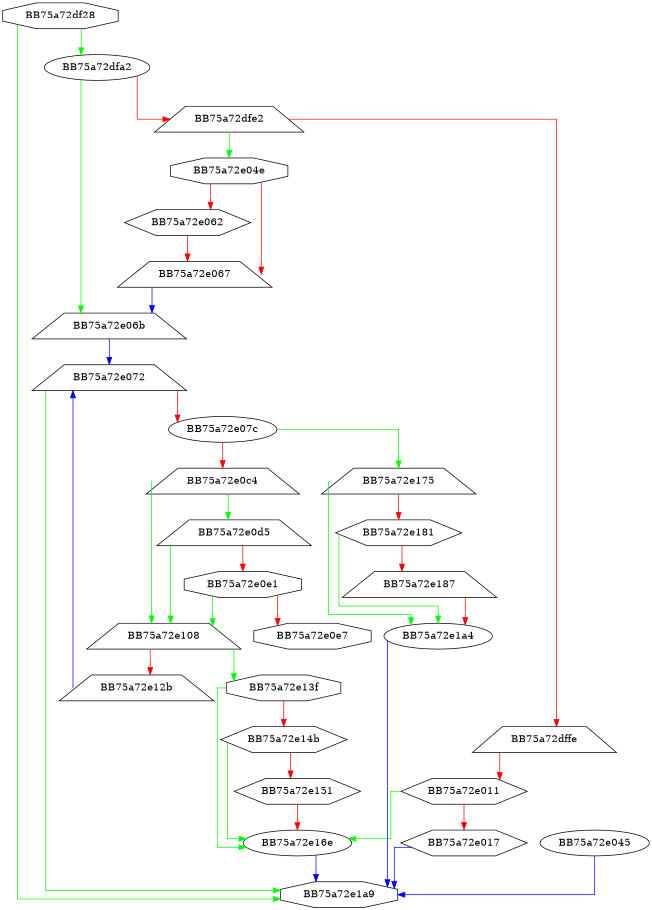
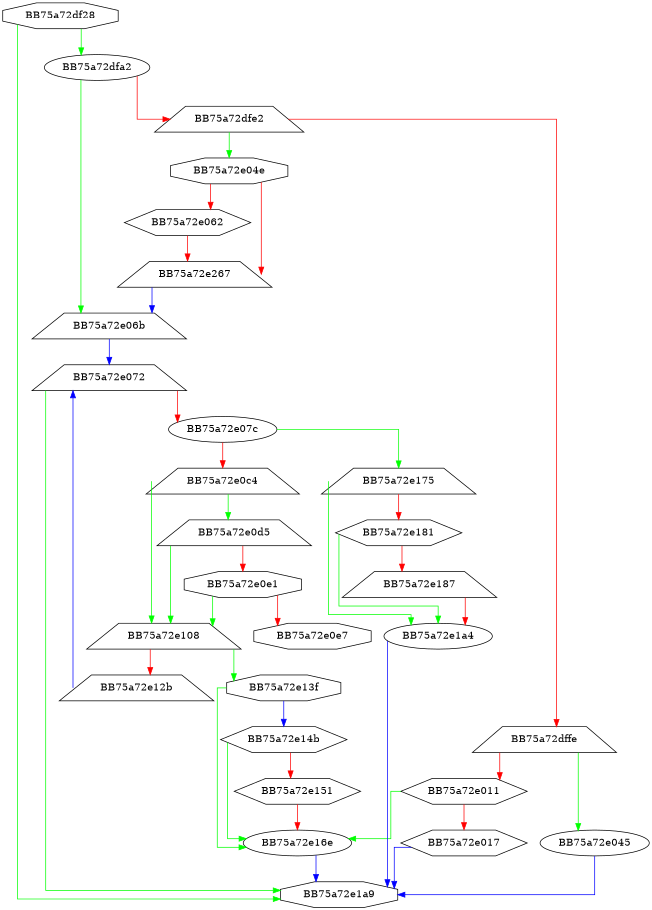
(195, 274) -> (195, 274)
(284, 710) -> (284, 710)
none -> (578, 788)
